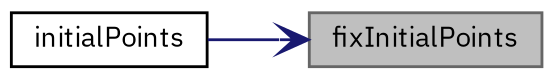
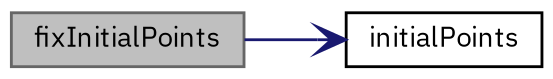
(243, 40) -> (281, 40)
